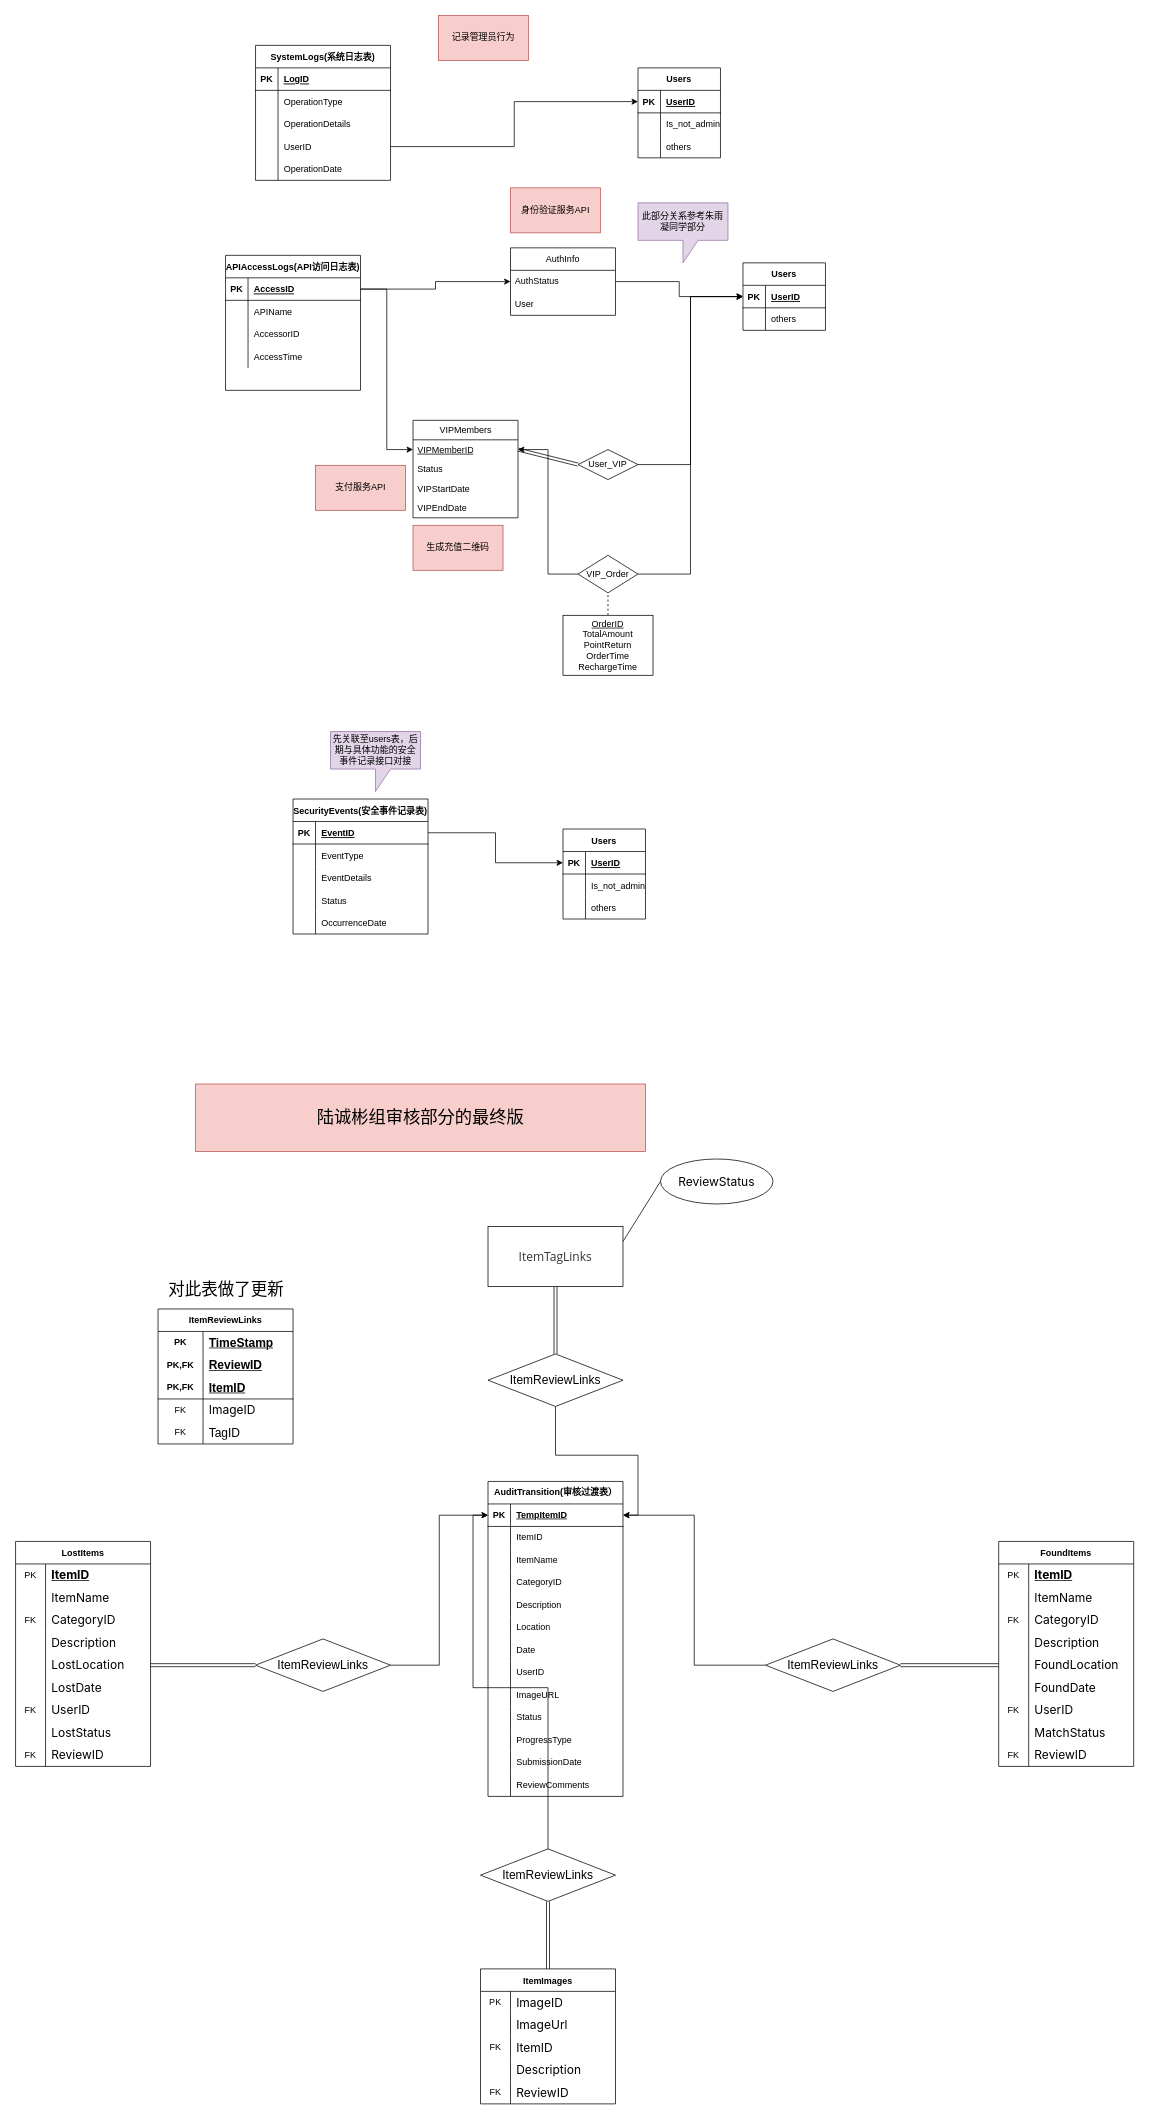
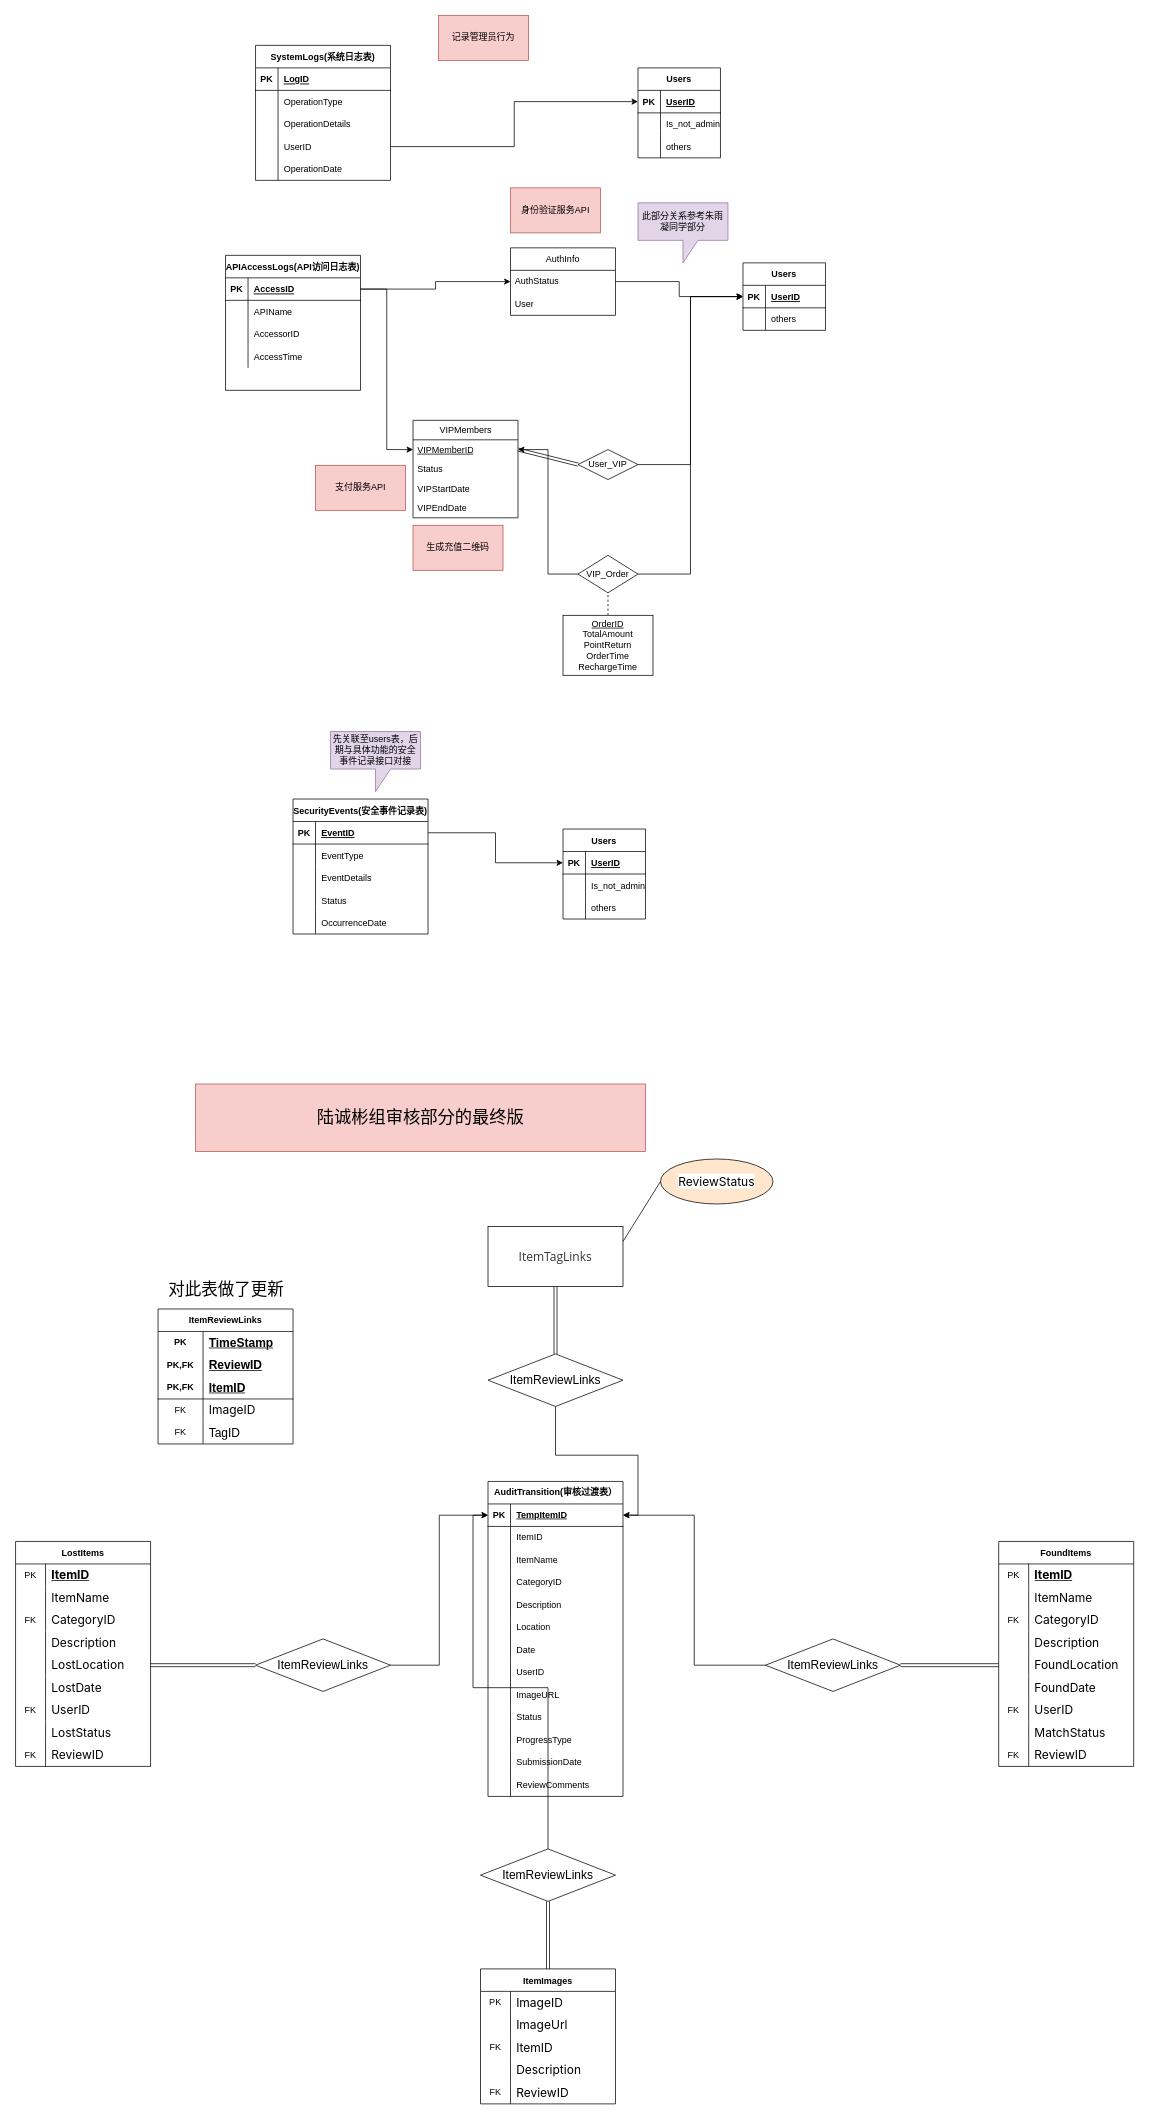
(717, 1182) -> (717, 1182)
